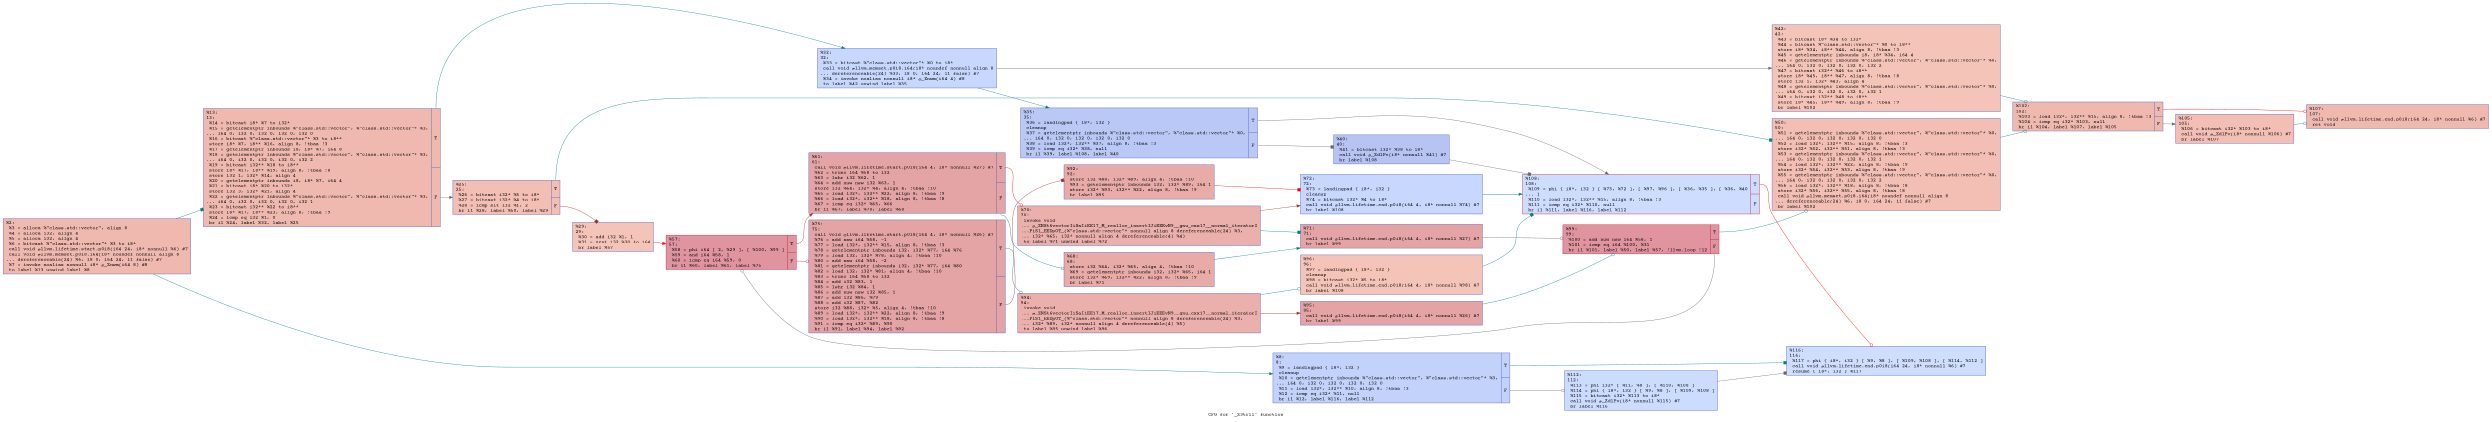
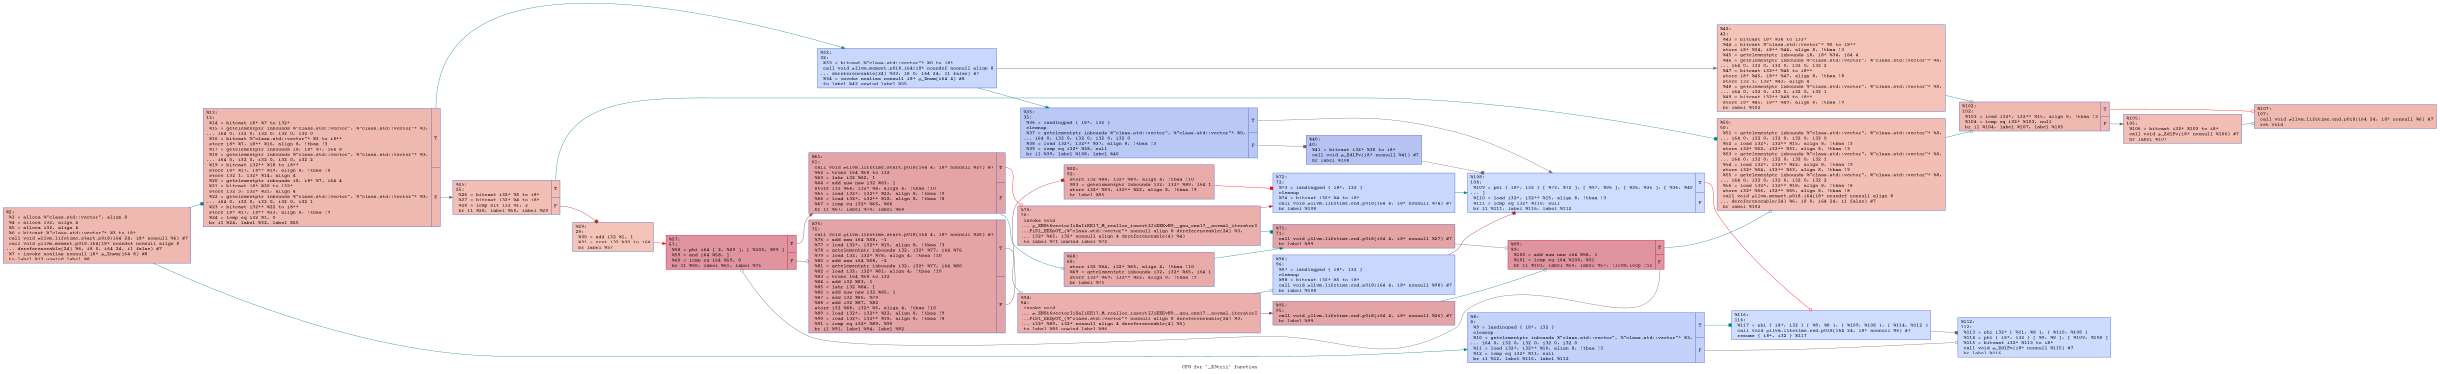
(1641, 194) -> (1586, 193)
(1514, 247) -> (1477, 231)
(1391, 275) -> (1364, 275)
(1750, 377) -> (1943, 332)
